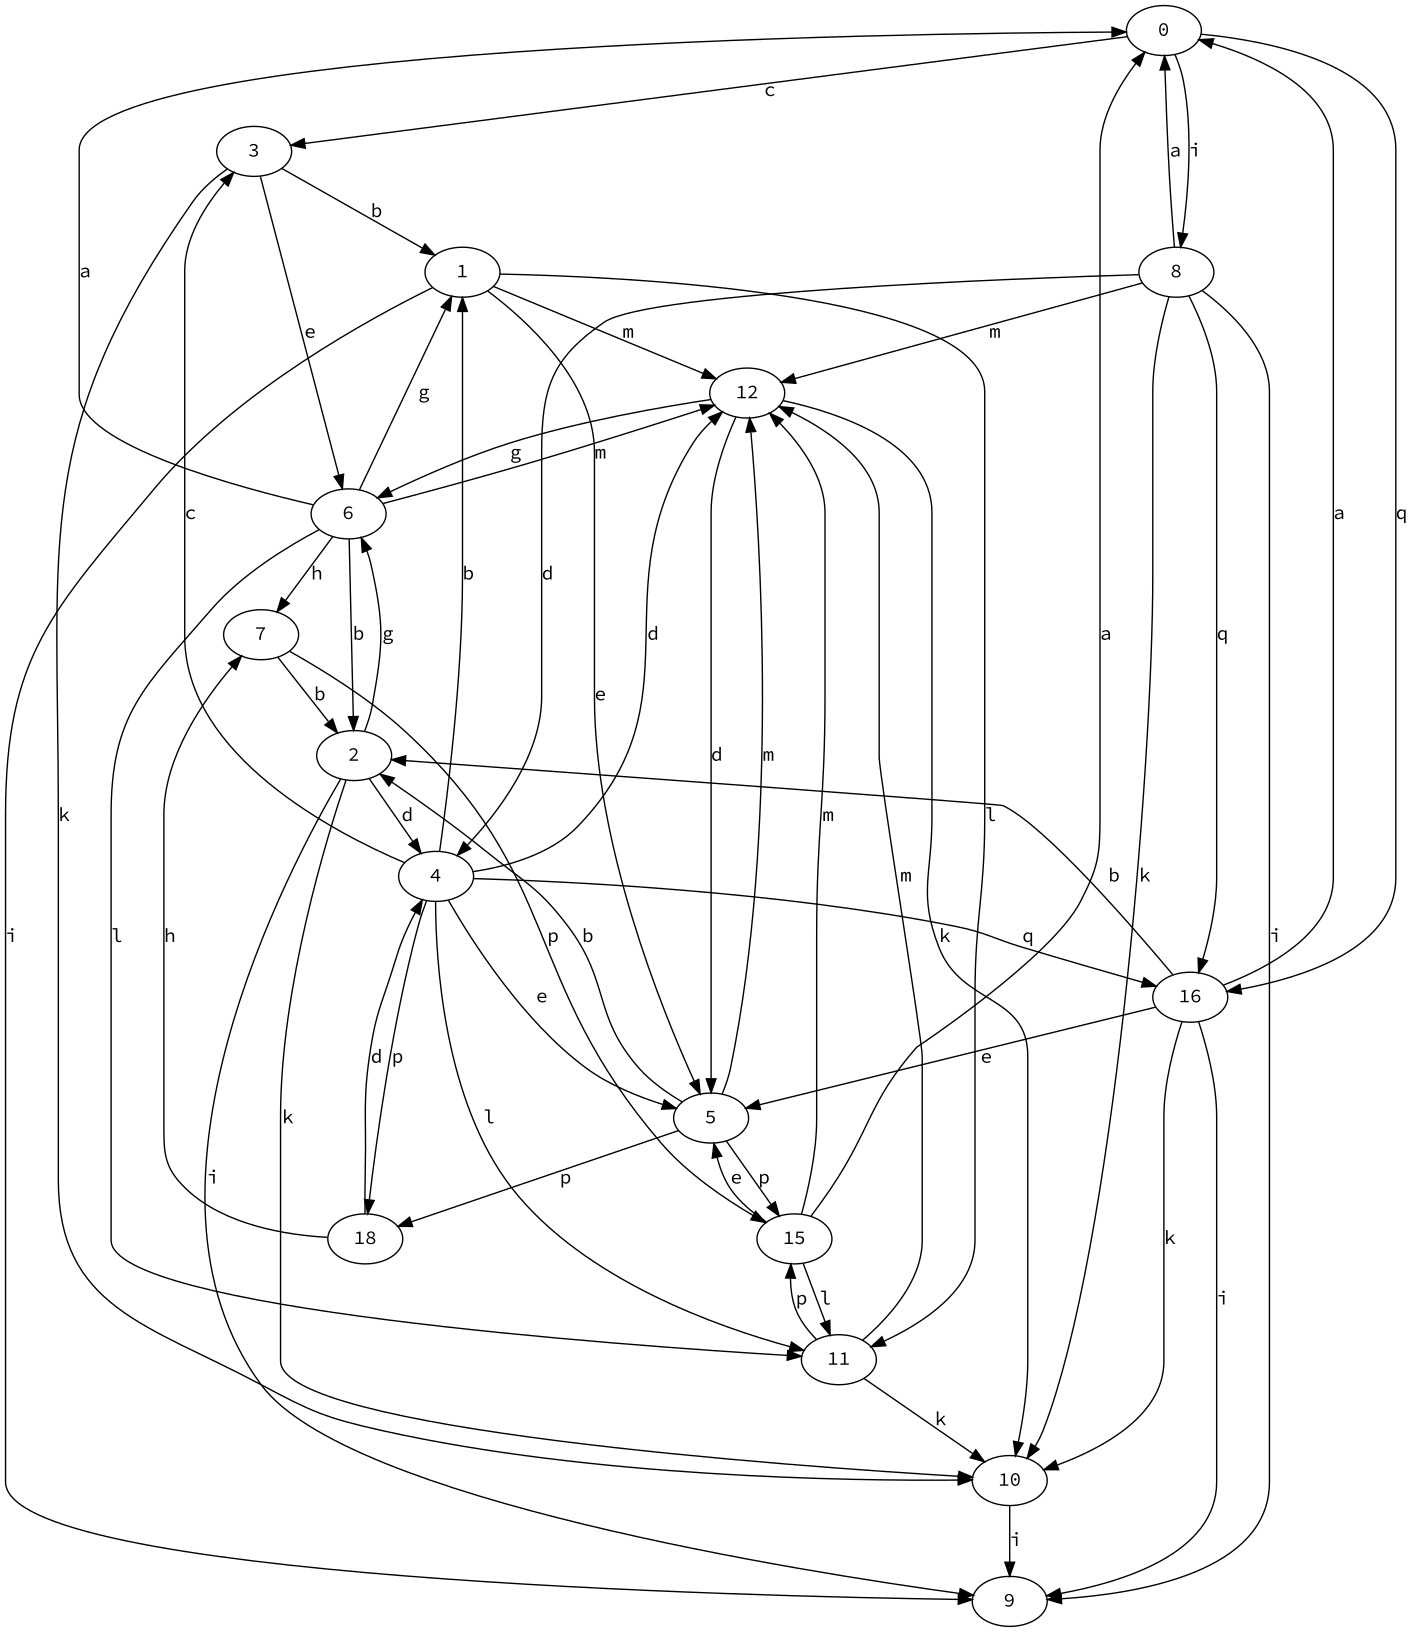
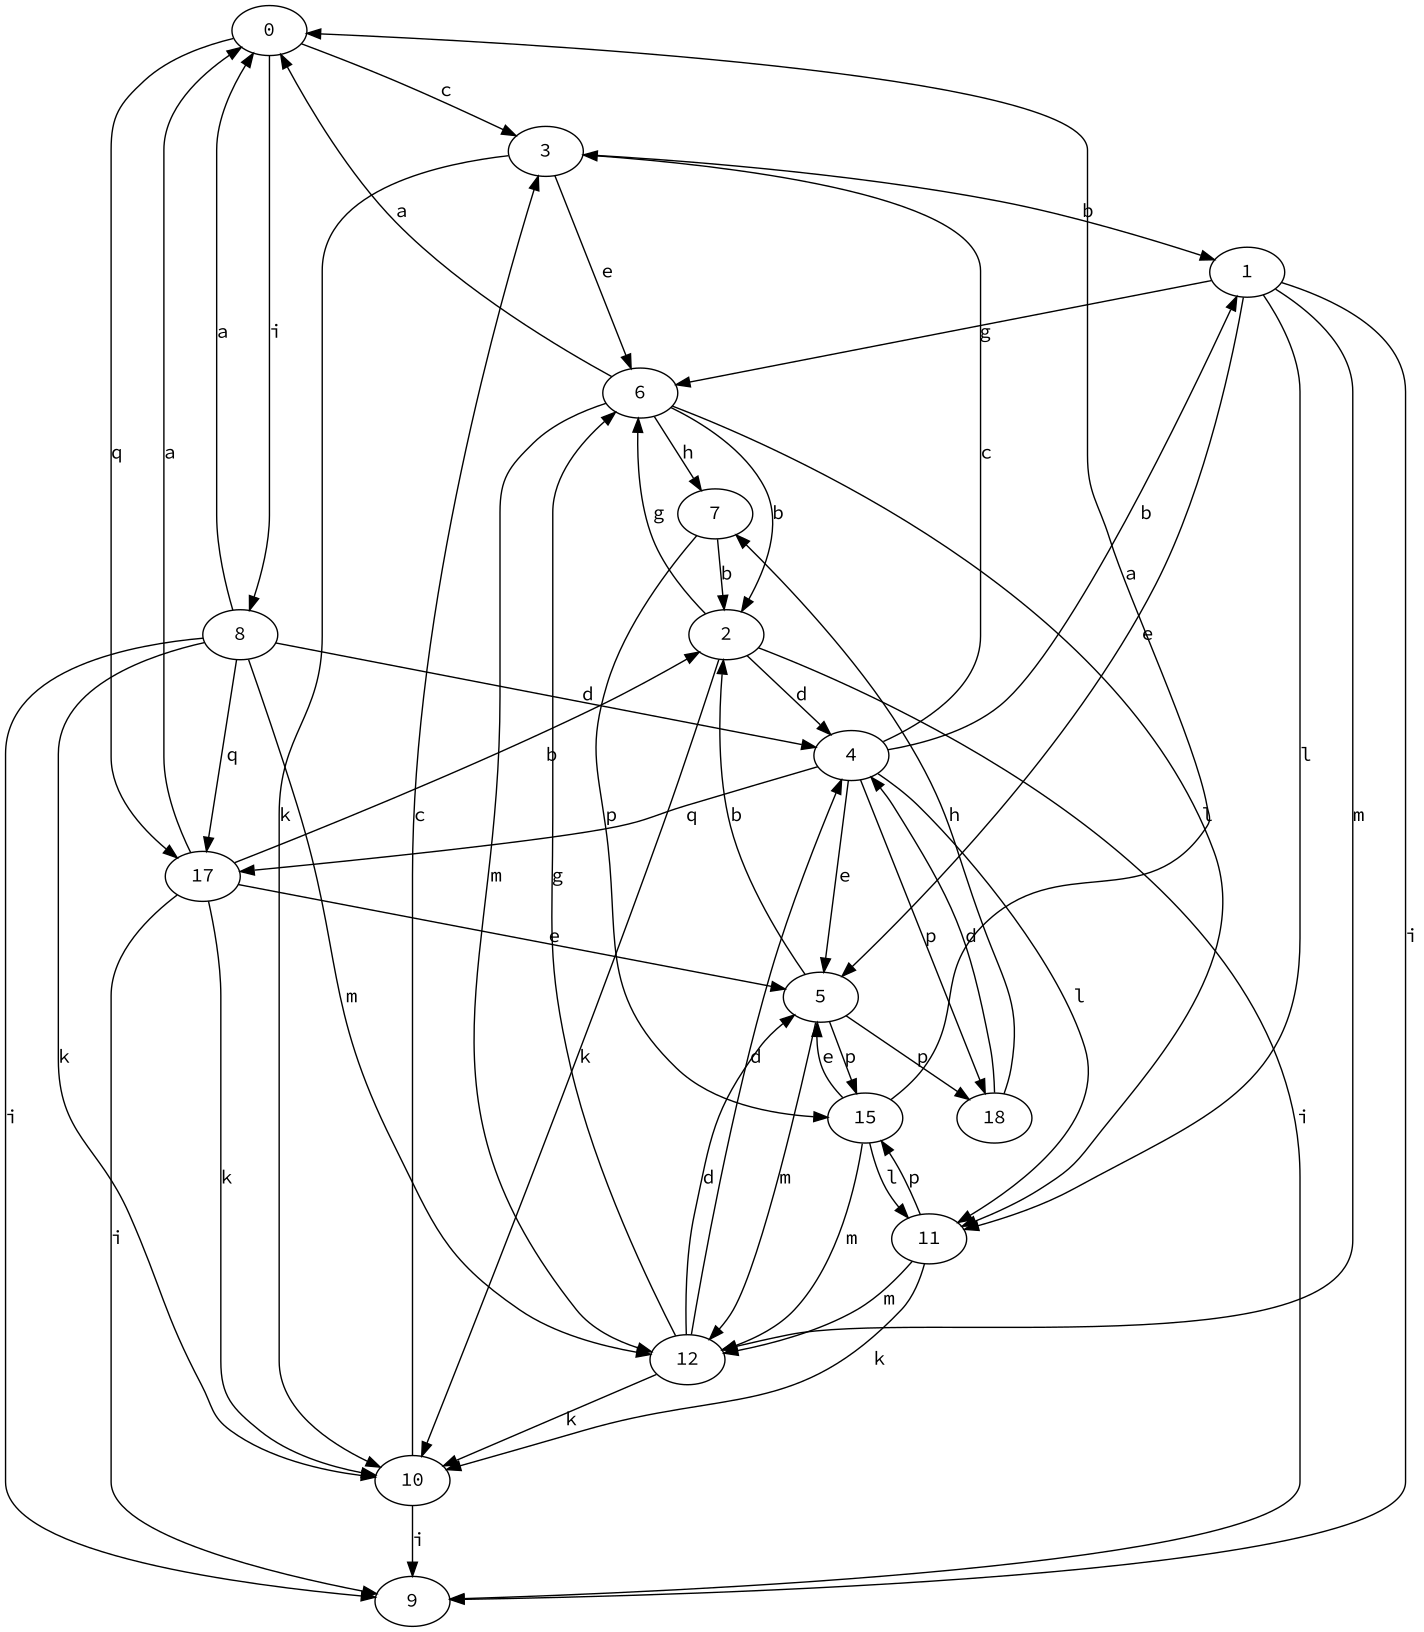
(402, 400) -> (951, 331)
(644, 683) -> (754, 1032)
none -> (415, 816)
(1190, 997) -> (203, 876)
